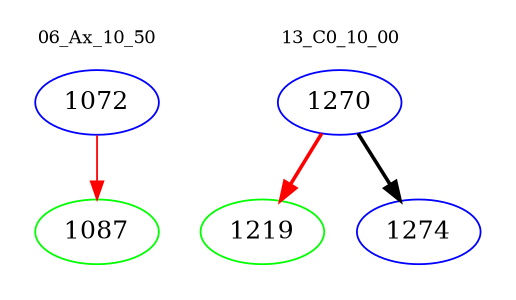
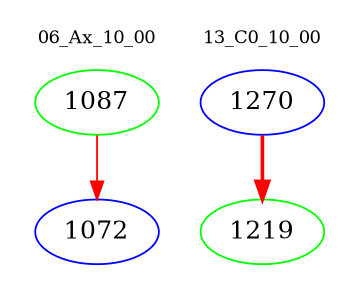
(97, 39) -> (97, 39)
(97, 158) -> (97, 158)
(419, 232) -> none
